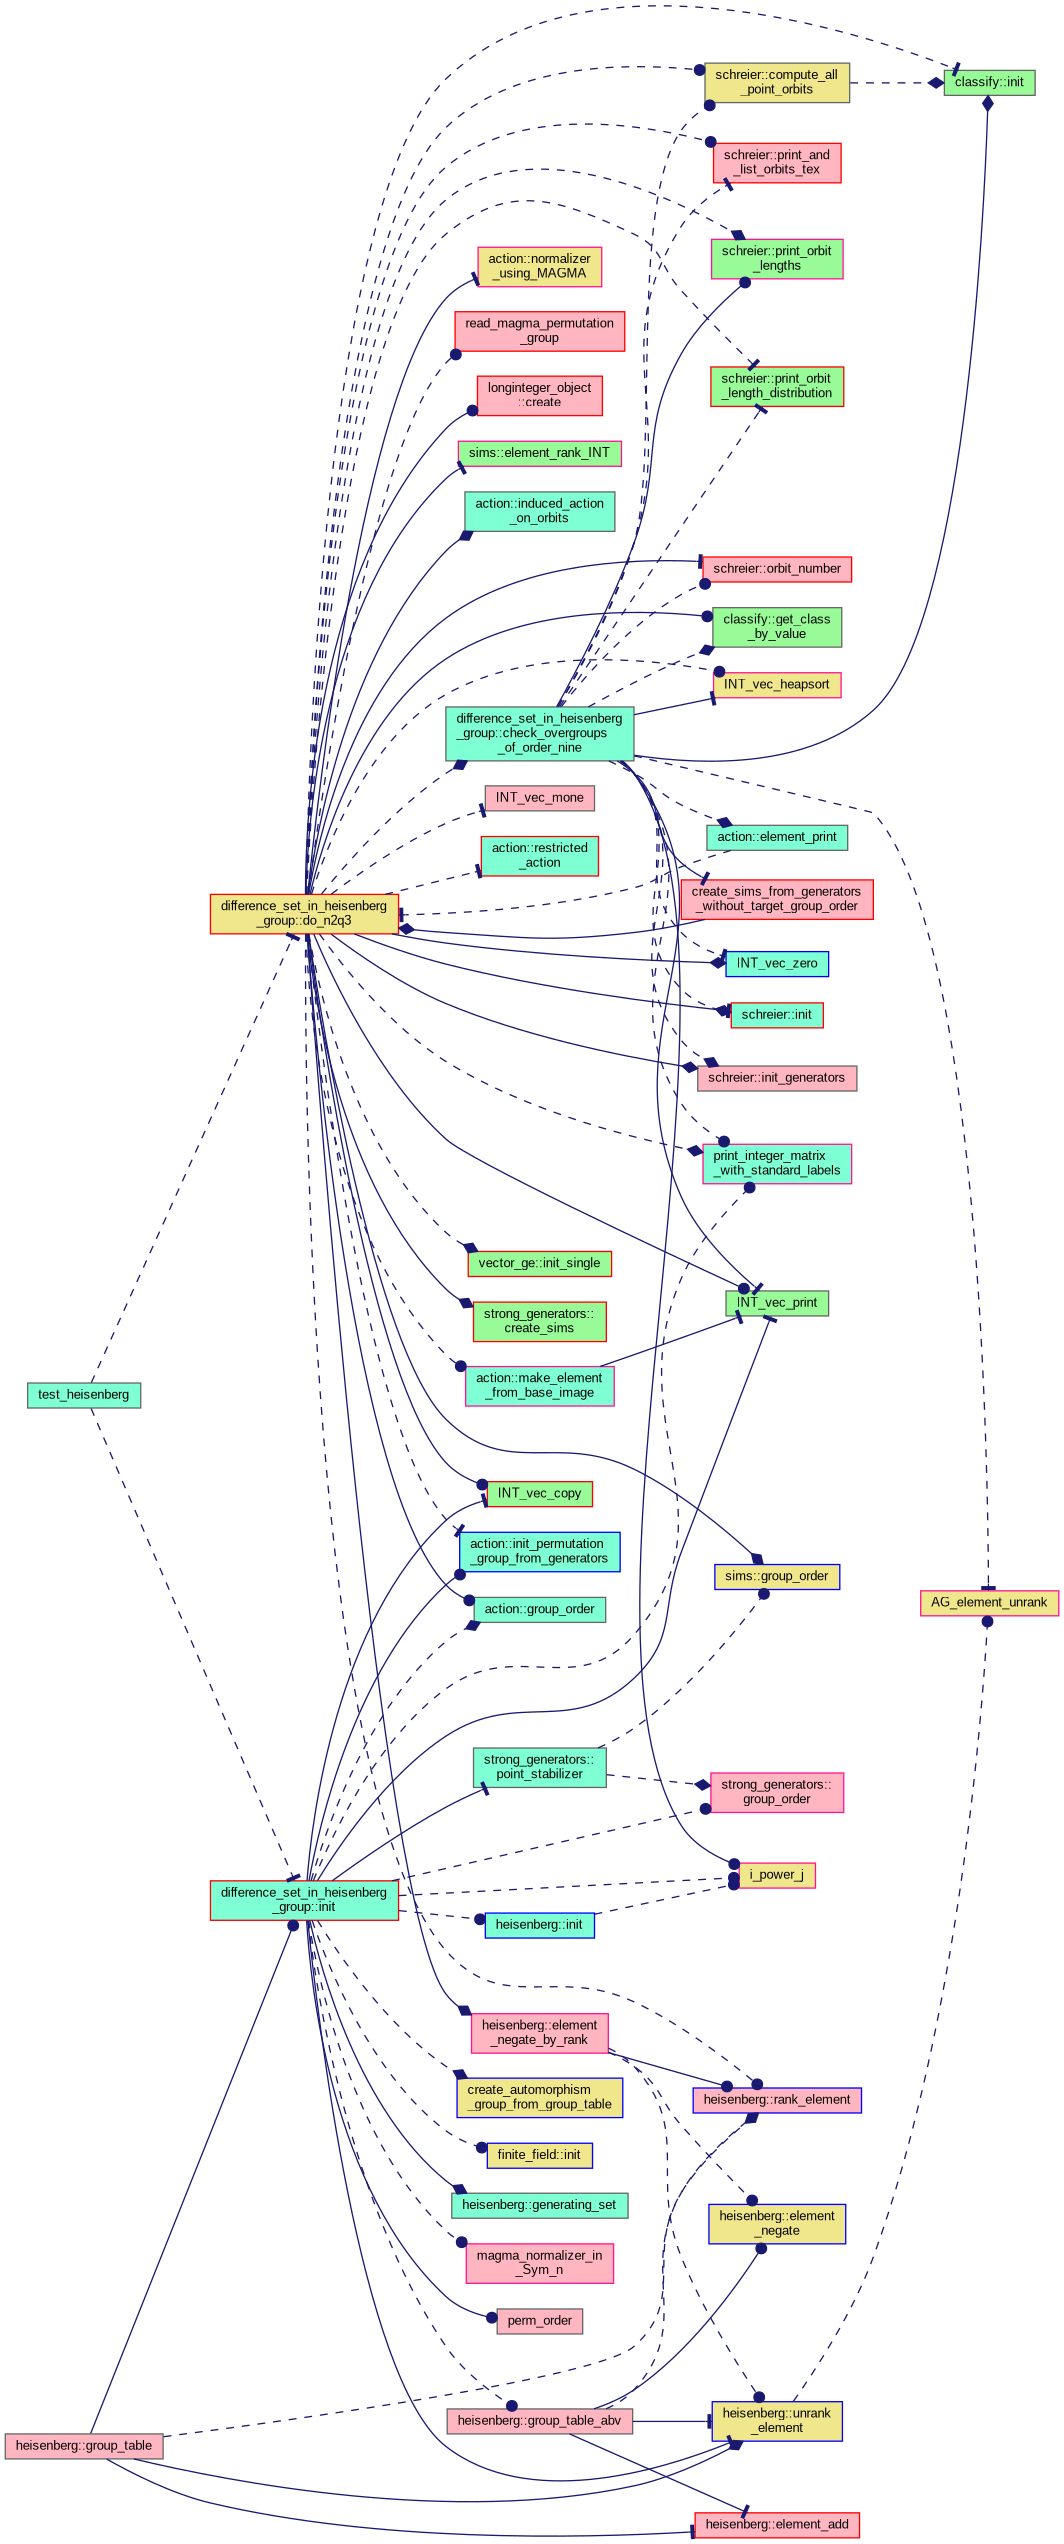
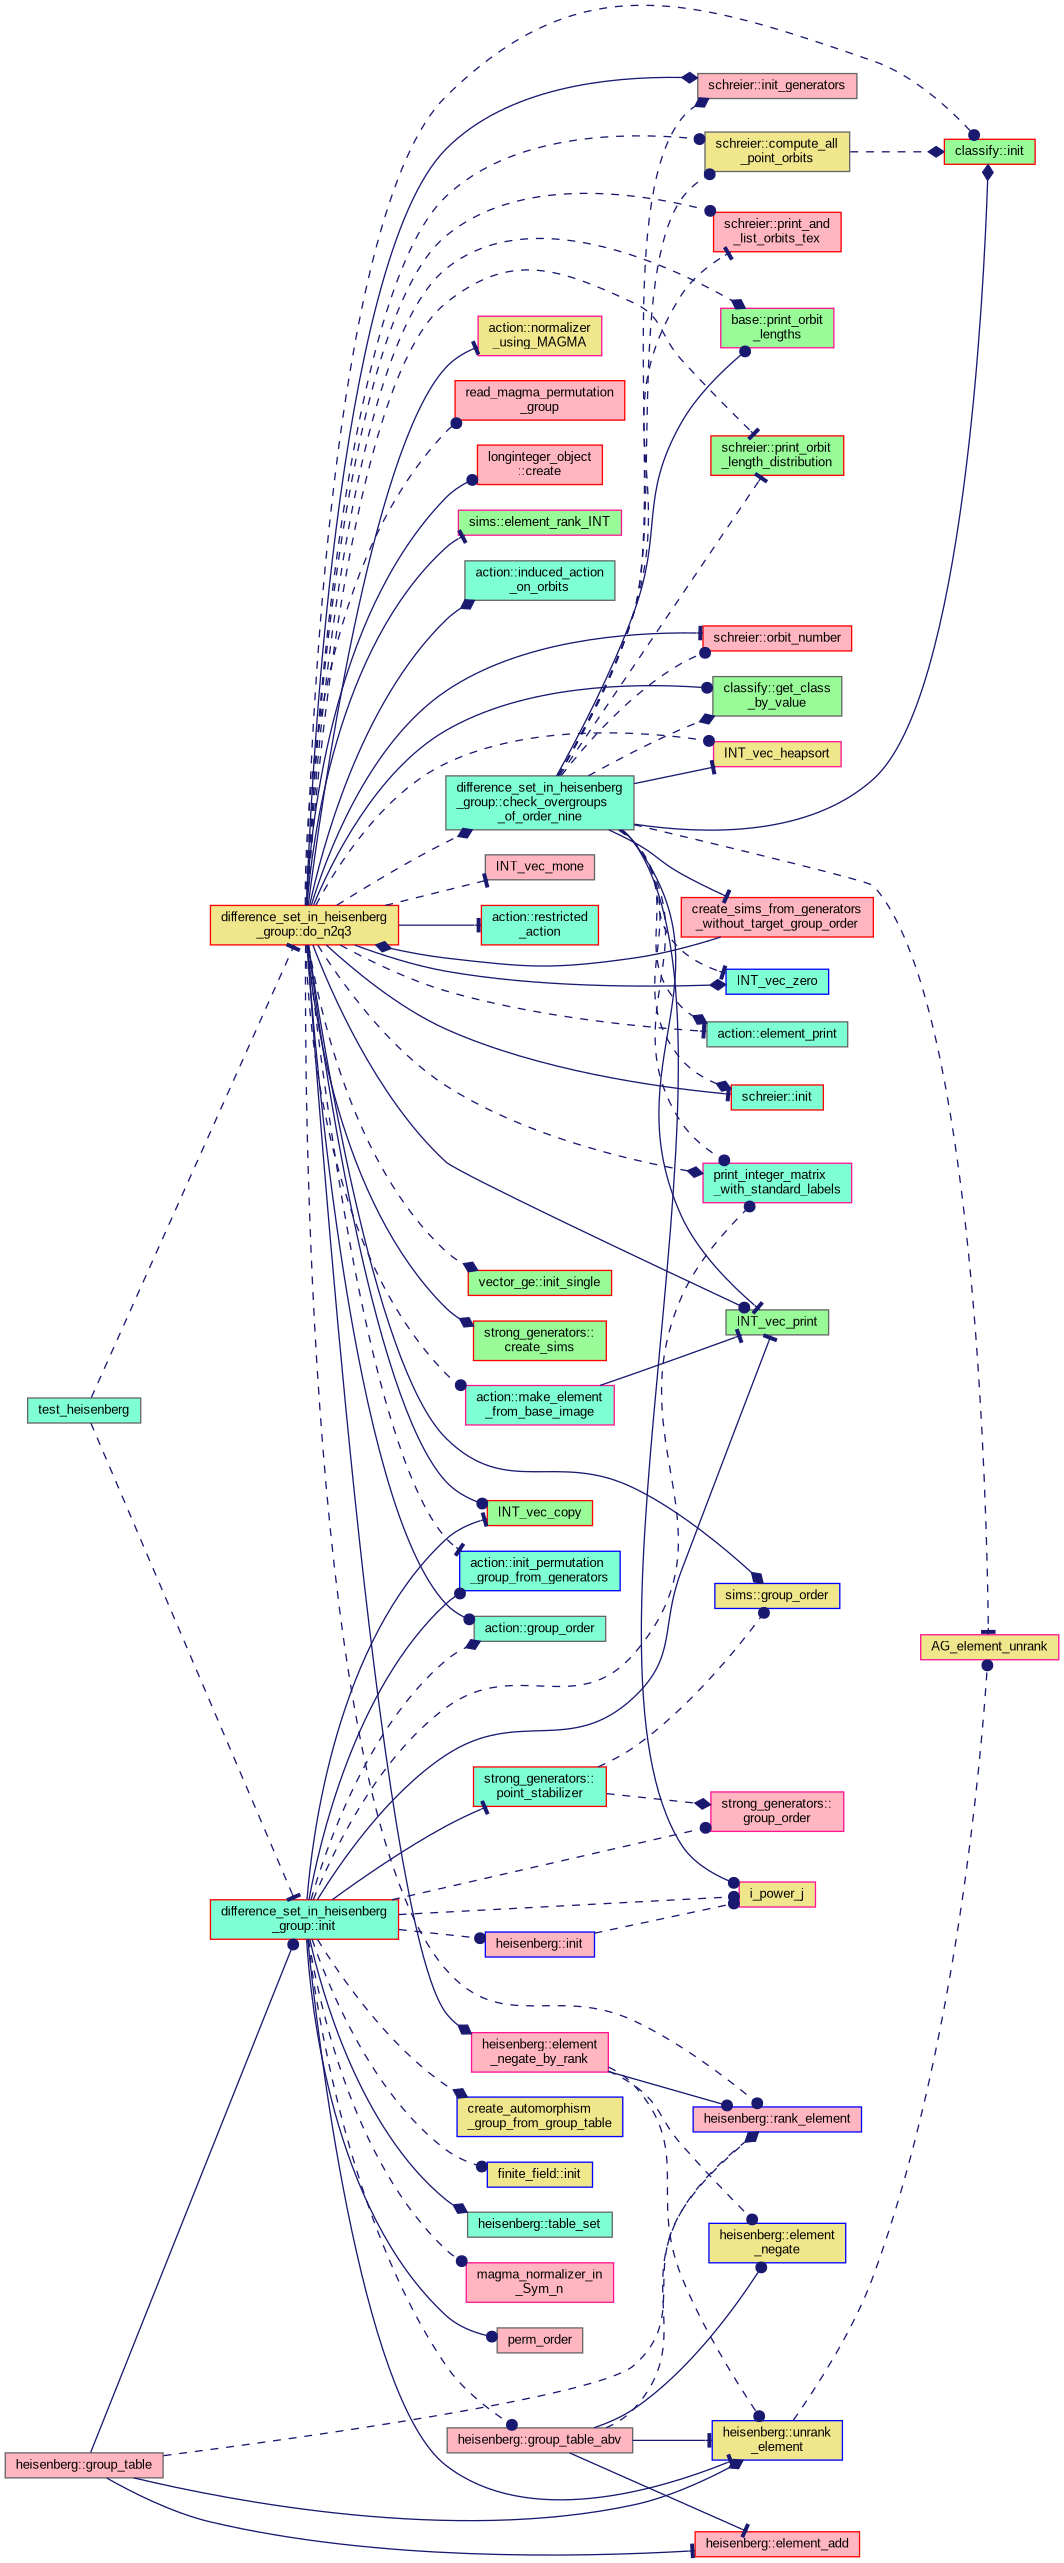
(990, 83) -> (990, 152)
(381, 215) -> (390, 207)
(777, 259) -> (777, 328)
(430, 883) -> (436, 925)
(572, 900) -> (515, 1008)
(540, 1768) -> (540, 1787)
(540, 1926) -> (540, 1945)
(540, 2206) -> (540, 2225)
